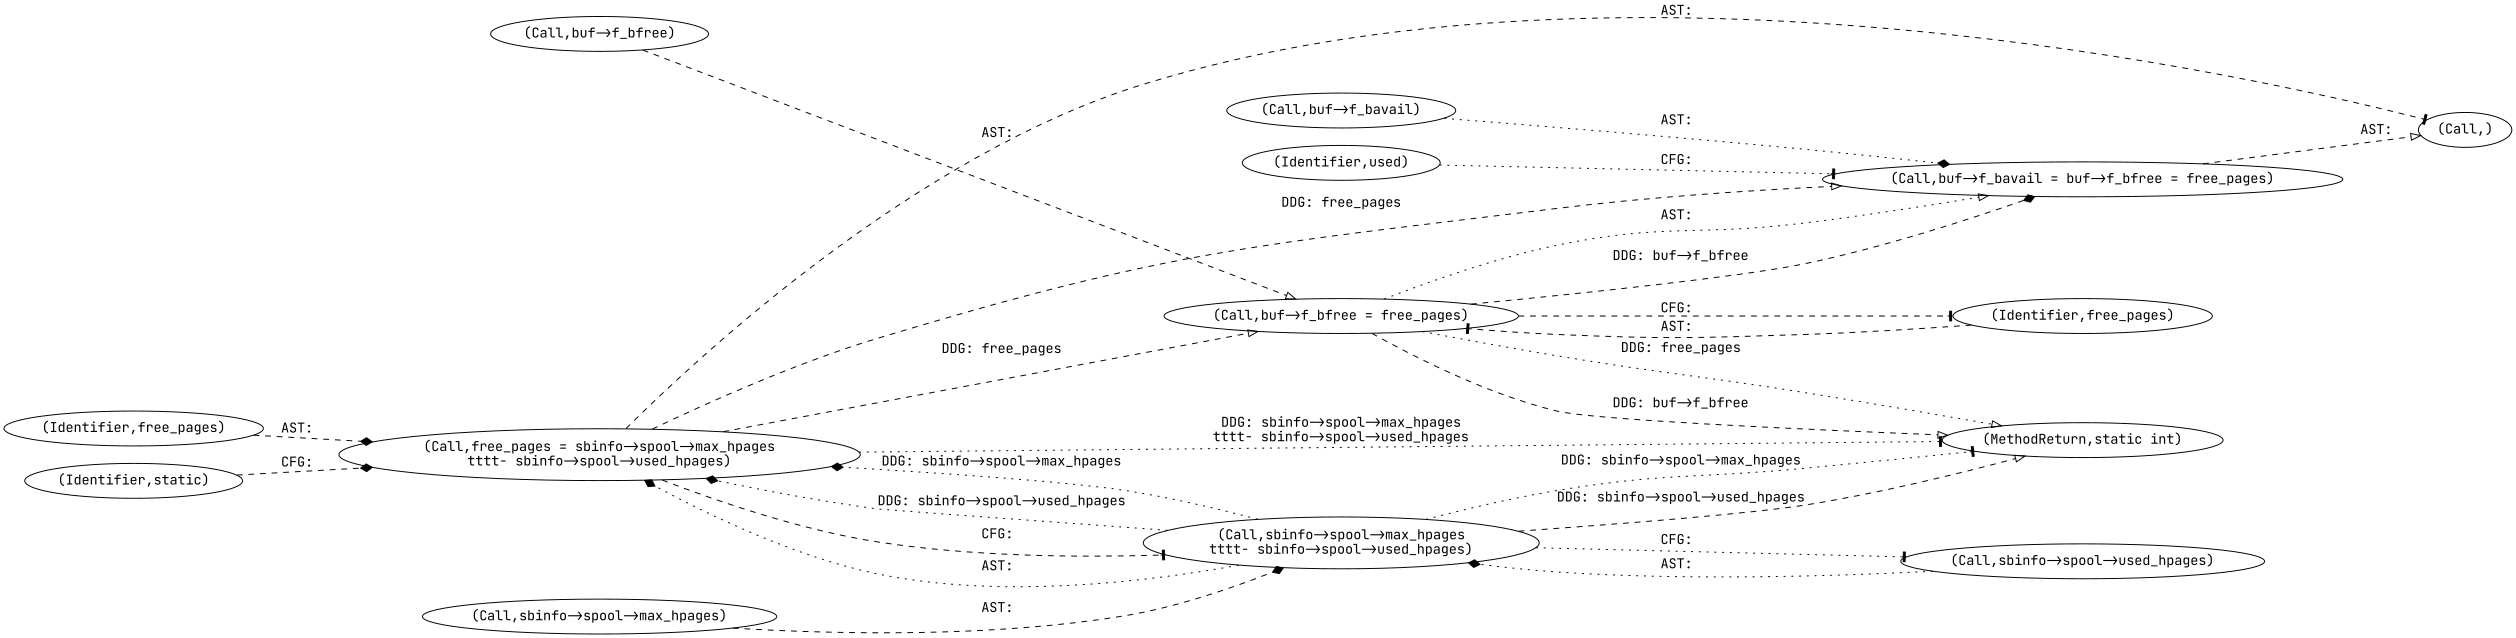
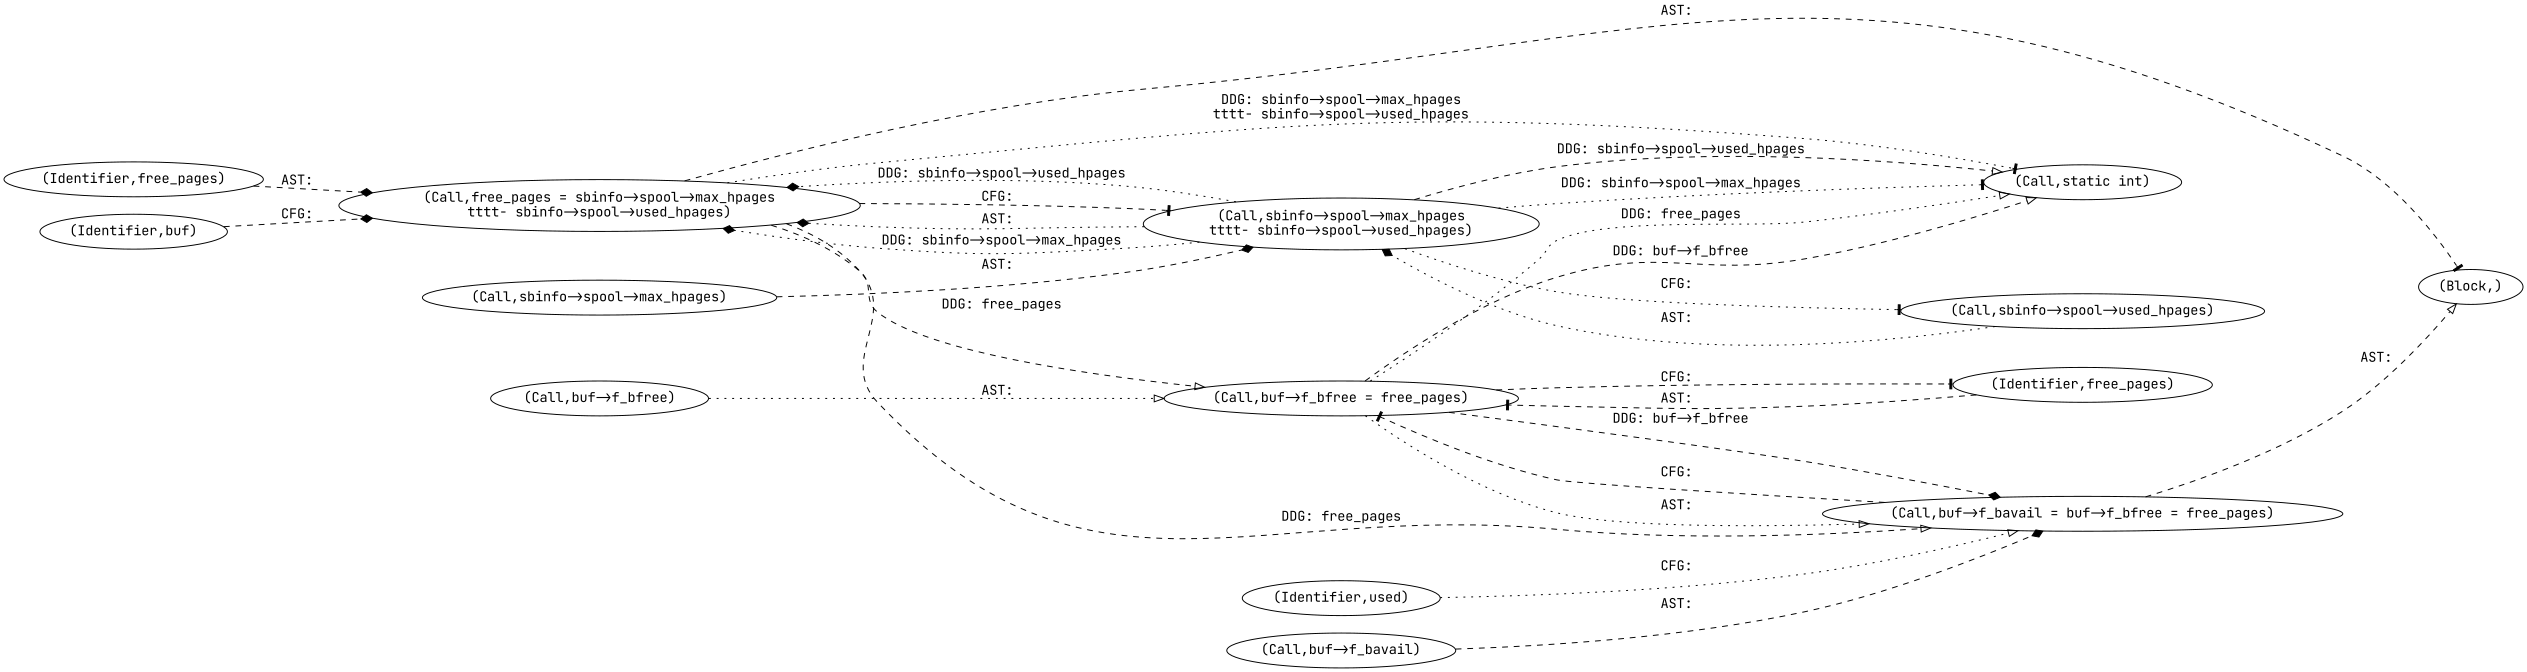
(2465, 130) -> (2471, 287)
(1691, 139) -> (1750, 622)
(1635, 169) -> (1726, 583)
(965, 173) -> (931, 398)
(2083, 440) -> (2083, 182)
(134, 481) -> (134, 232)
none -> (1628, 486)
